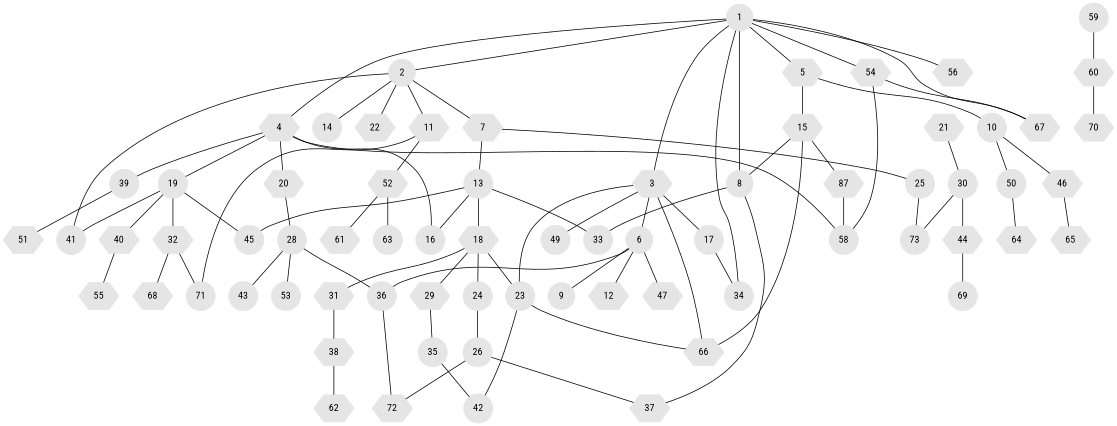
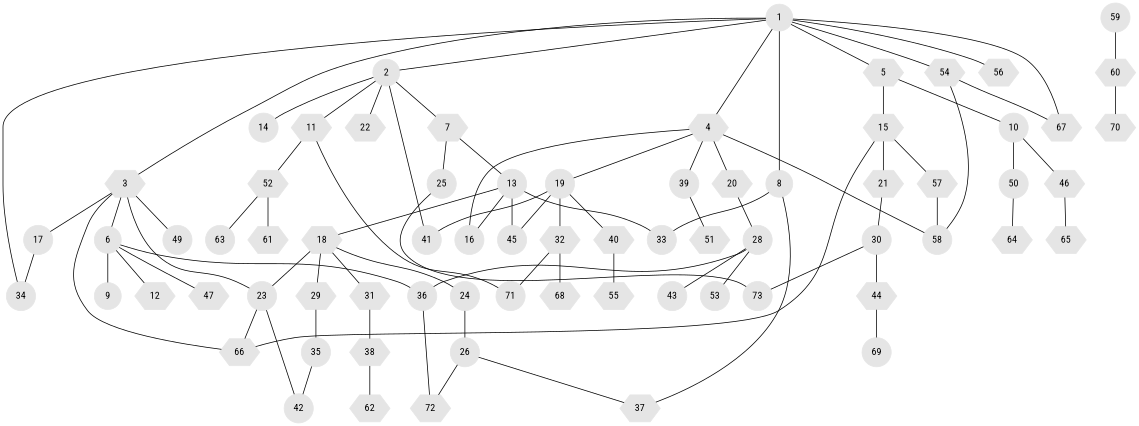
(769, 158) -> (883, 156)
(844, 184) -> (937, 184)
